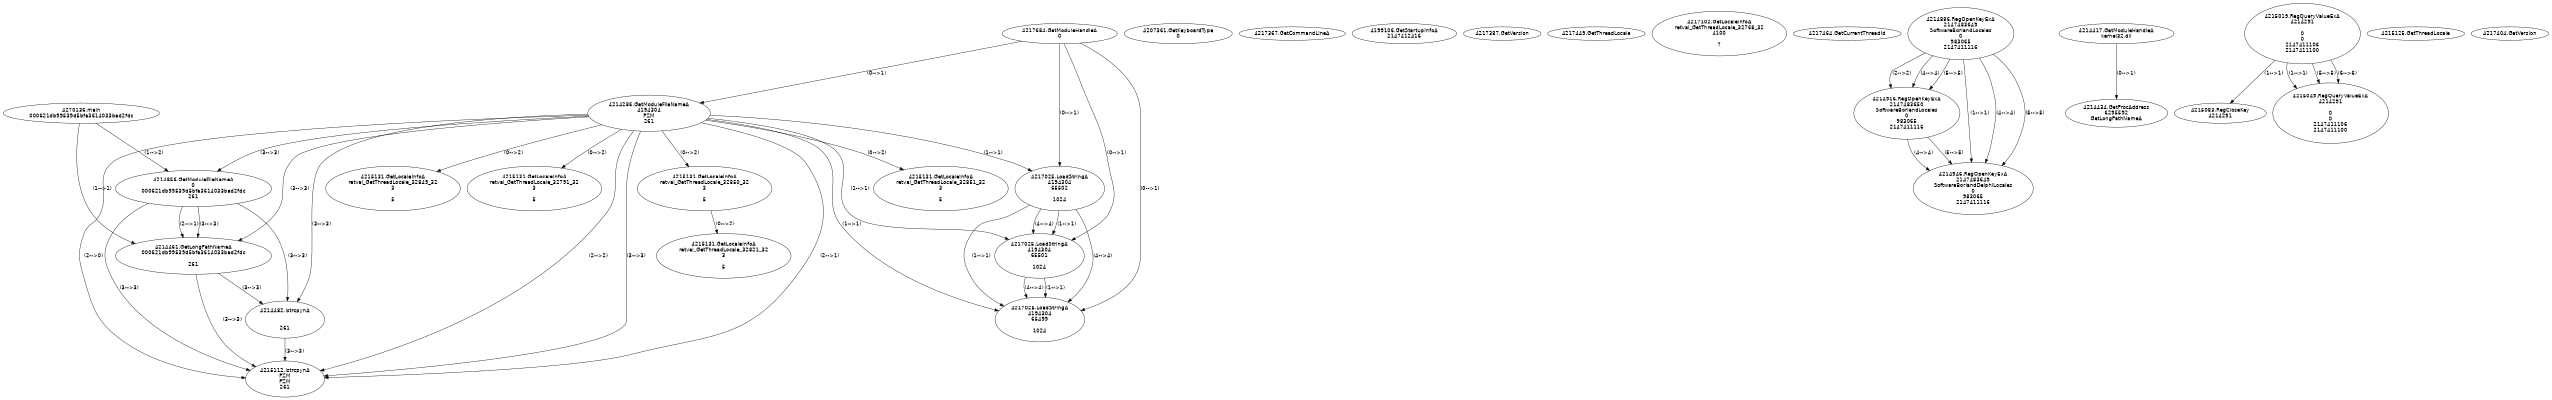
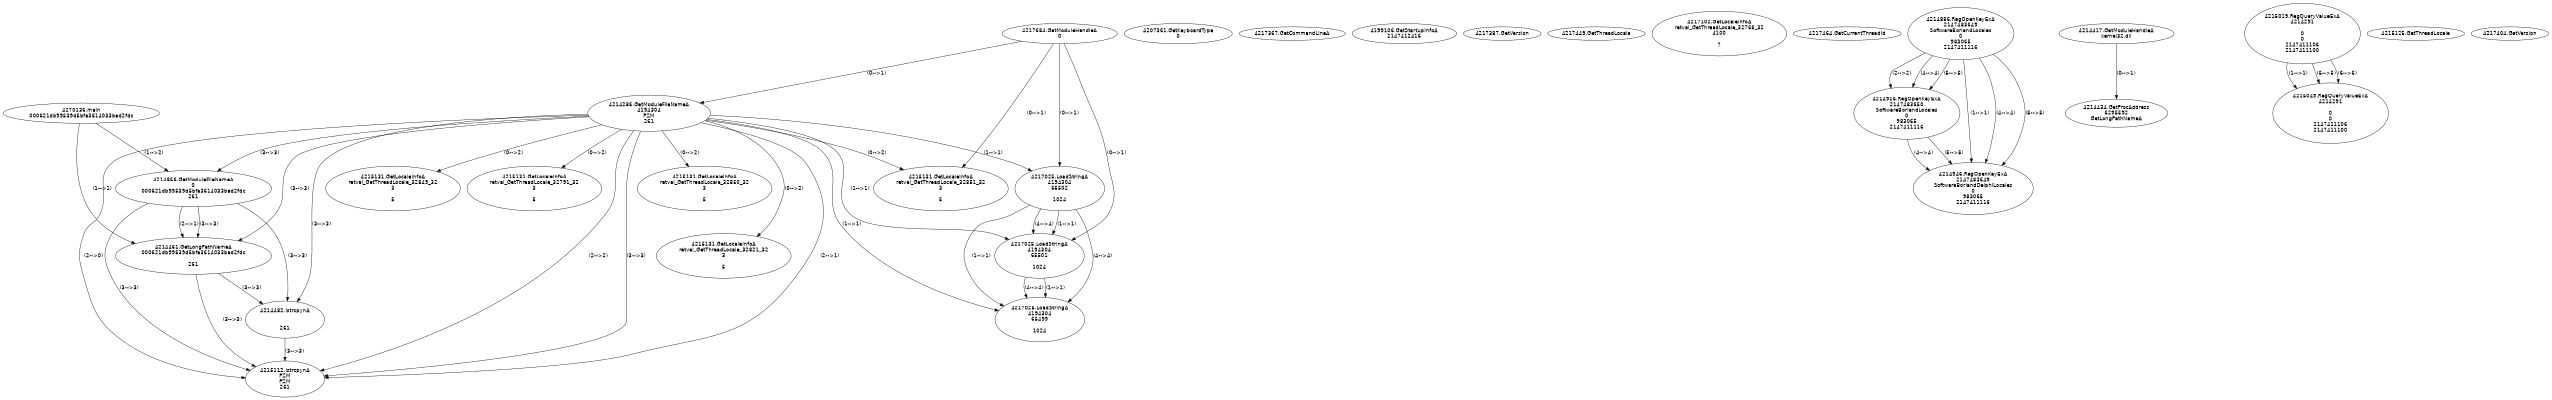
(2220, 113) -> none
(1140, 177) -> (1011, 106)
(714, 220) -> (774, 161)
